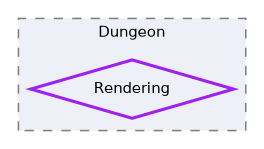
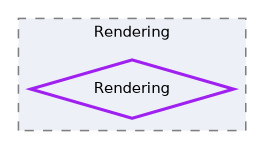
(132, 33) -> (132, 33)
